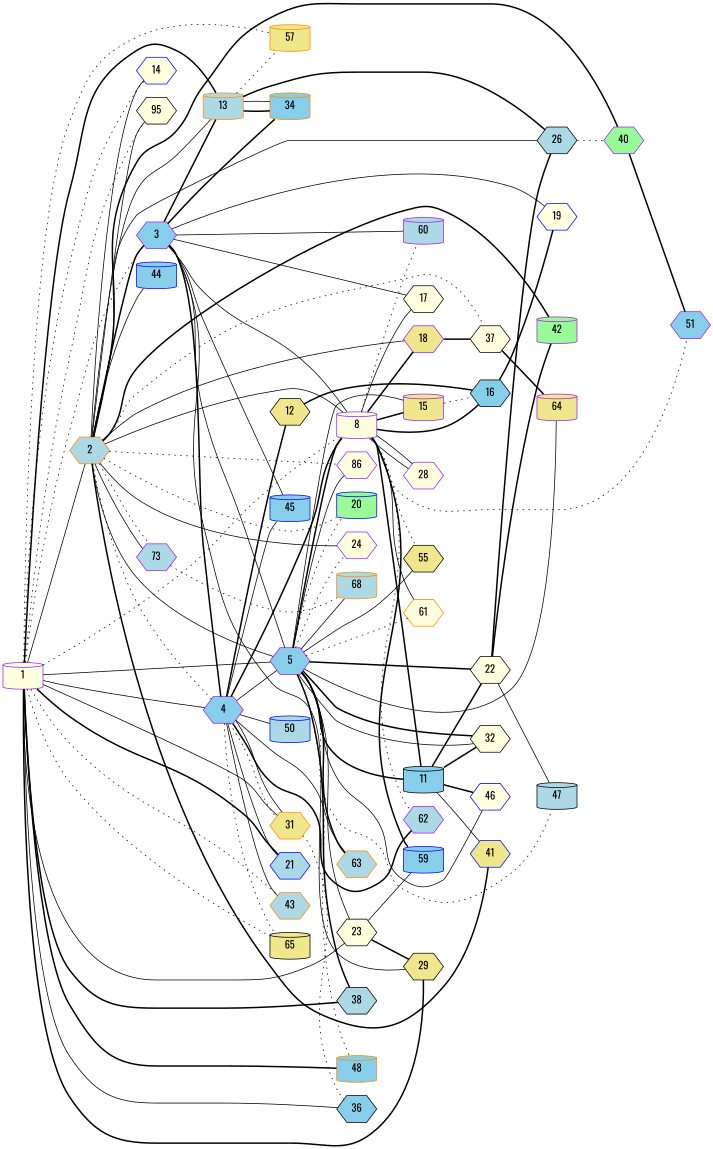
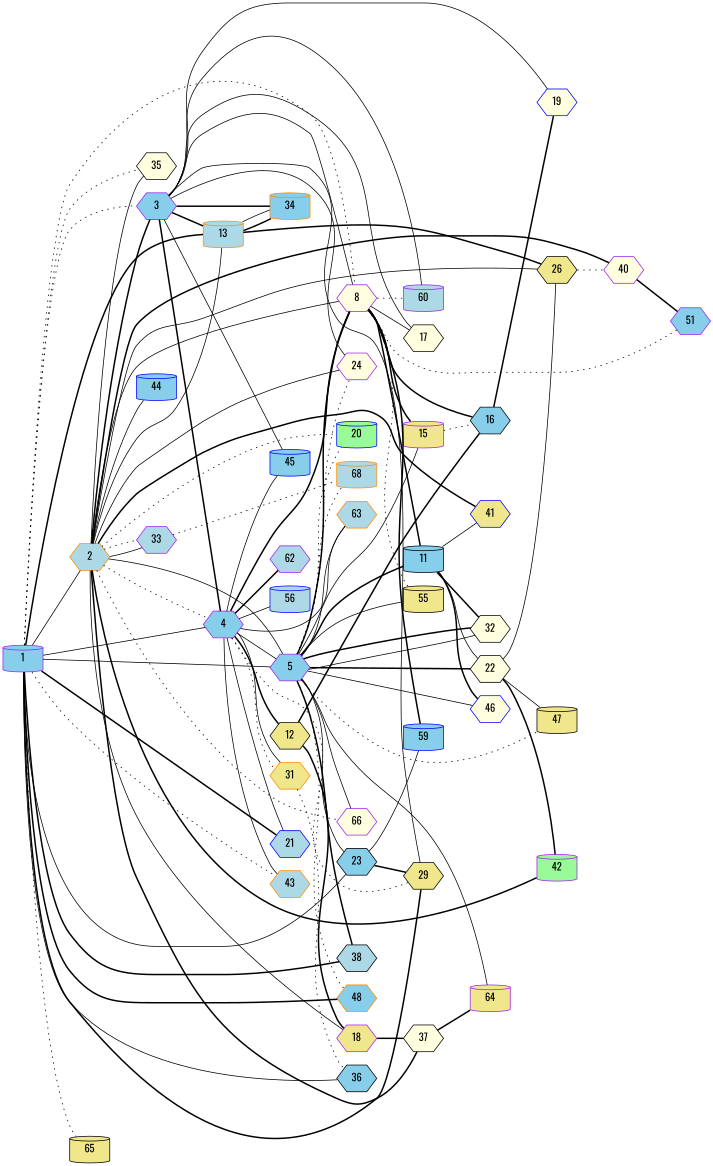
(290, 38) -> none
(156, 71) -> none
(156, 111) -> (156, 166)
(557, 140) -> (557, 270)
(624, 140) -> (624, 270)
(282, 308) -> (158, 923)
(393, 379) -> (323, 887)
(512, 404) -> (543, 474)
(357, 425) -> (357, 298)
(215, 449) -> (321, 198)
(357, 465) -> (357, 822)
(423, 476) -> none
(156, 557) -> (156, 540)
(423, 559) -> (423, 599)
(423, 613) -> none
(323, 624) -> (319, 570)
(390, 624) -> none
(23, 676) -> (23, 659)
(457, 725) -> (457, 616)
(290, 729) -> (290, 599)
(167, 741) -> none
(323, 763) -> (323, 591)
(557, 796) -> (557, 720)
(238, 831) -> (302, 706)
(357, 932) -> (357, 862)
(357, 1069) -> (357, 998)
